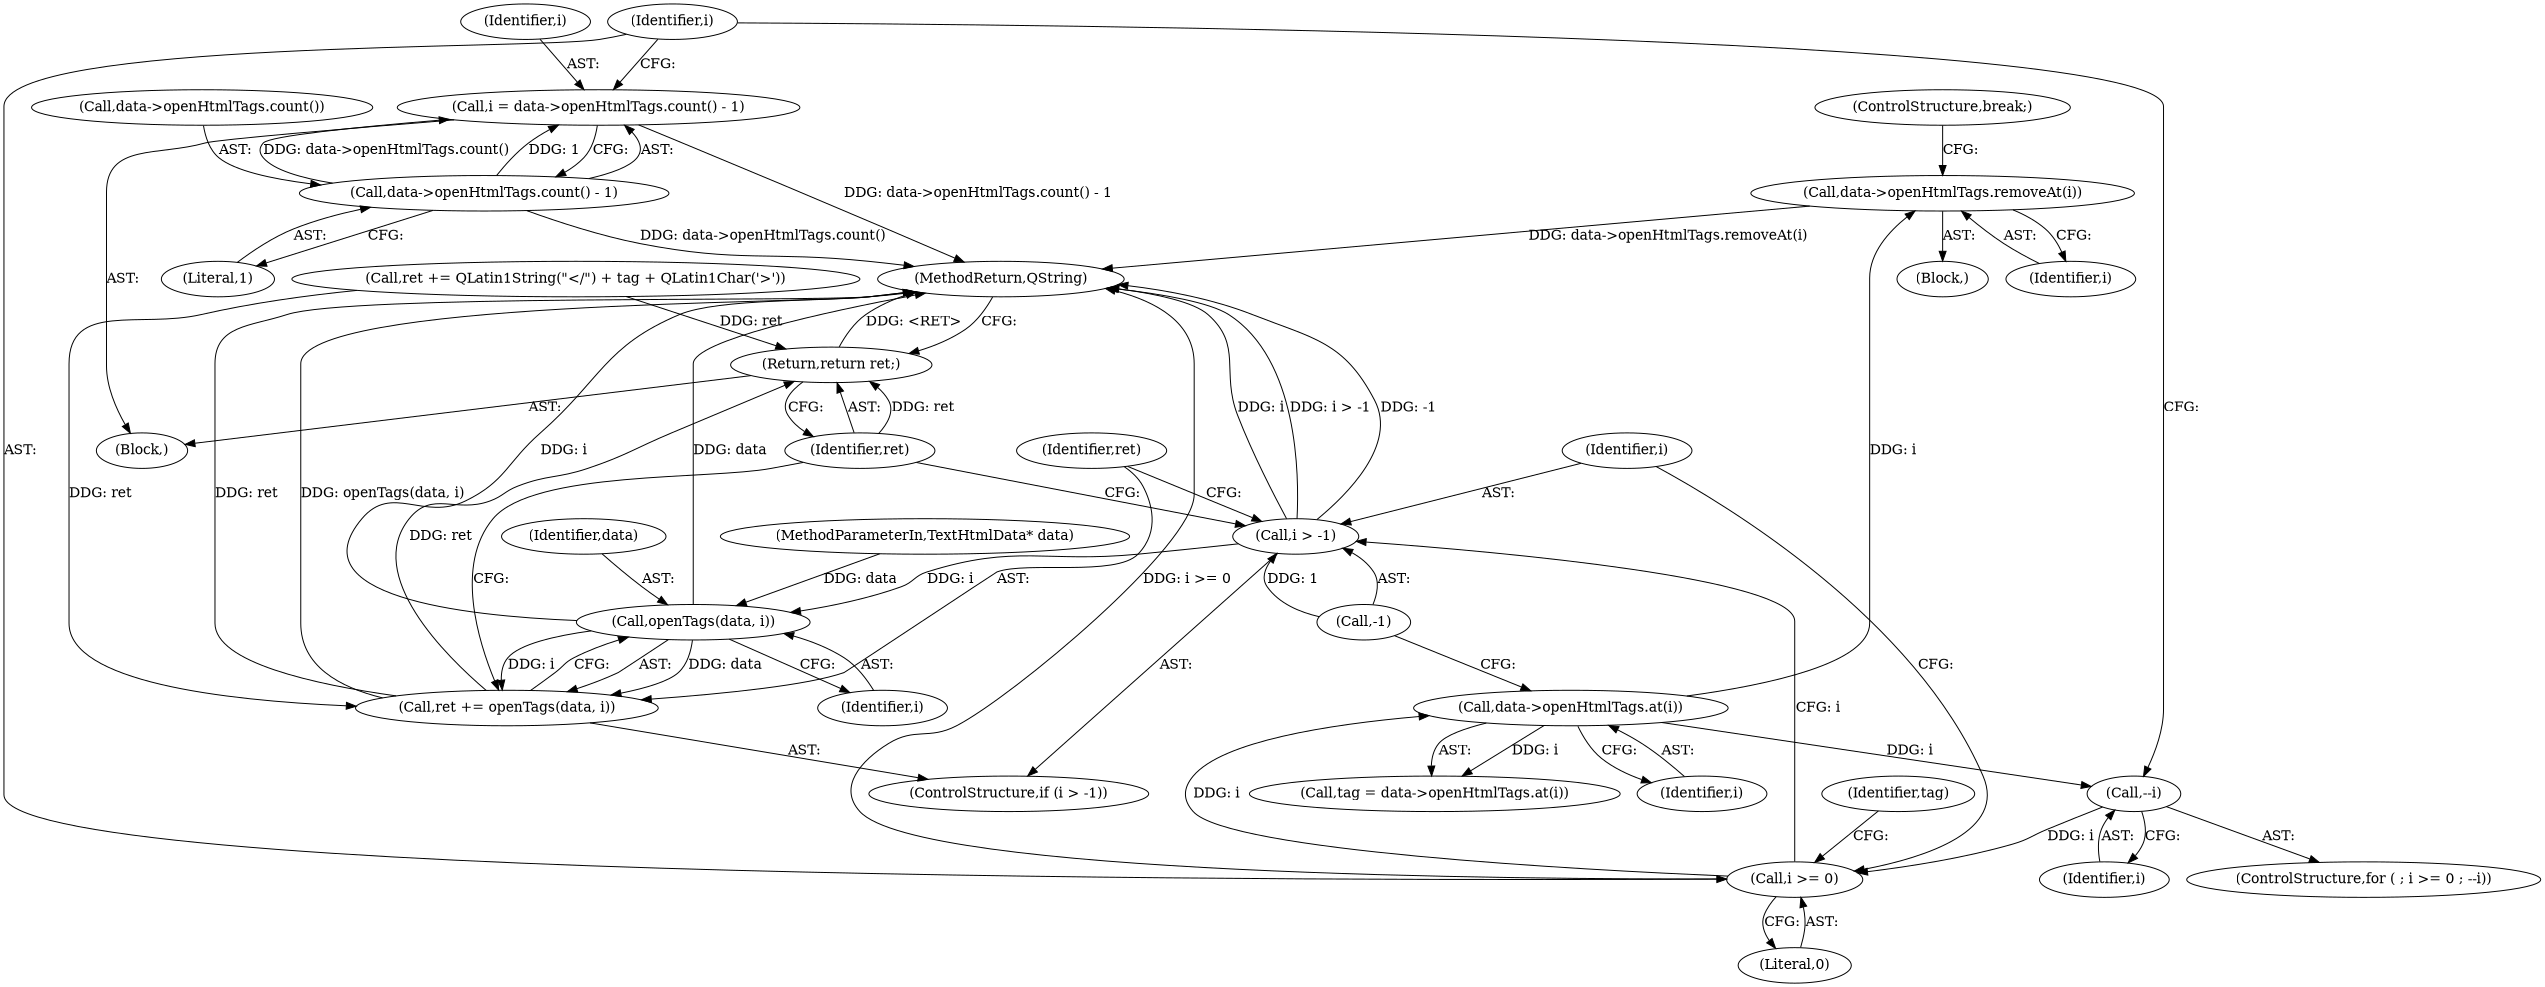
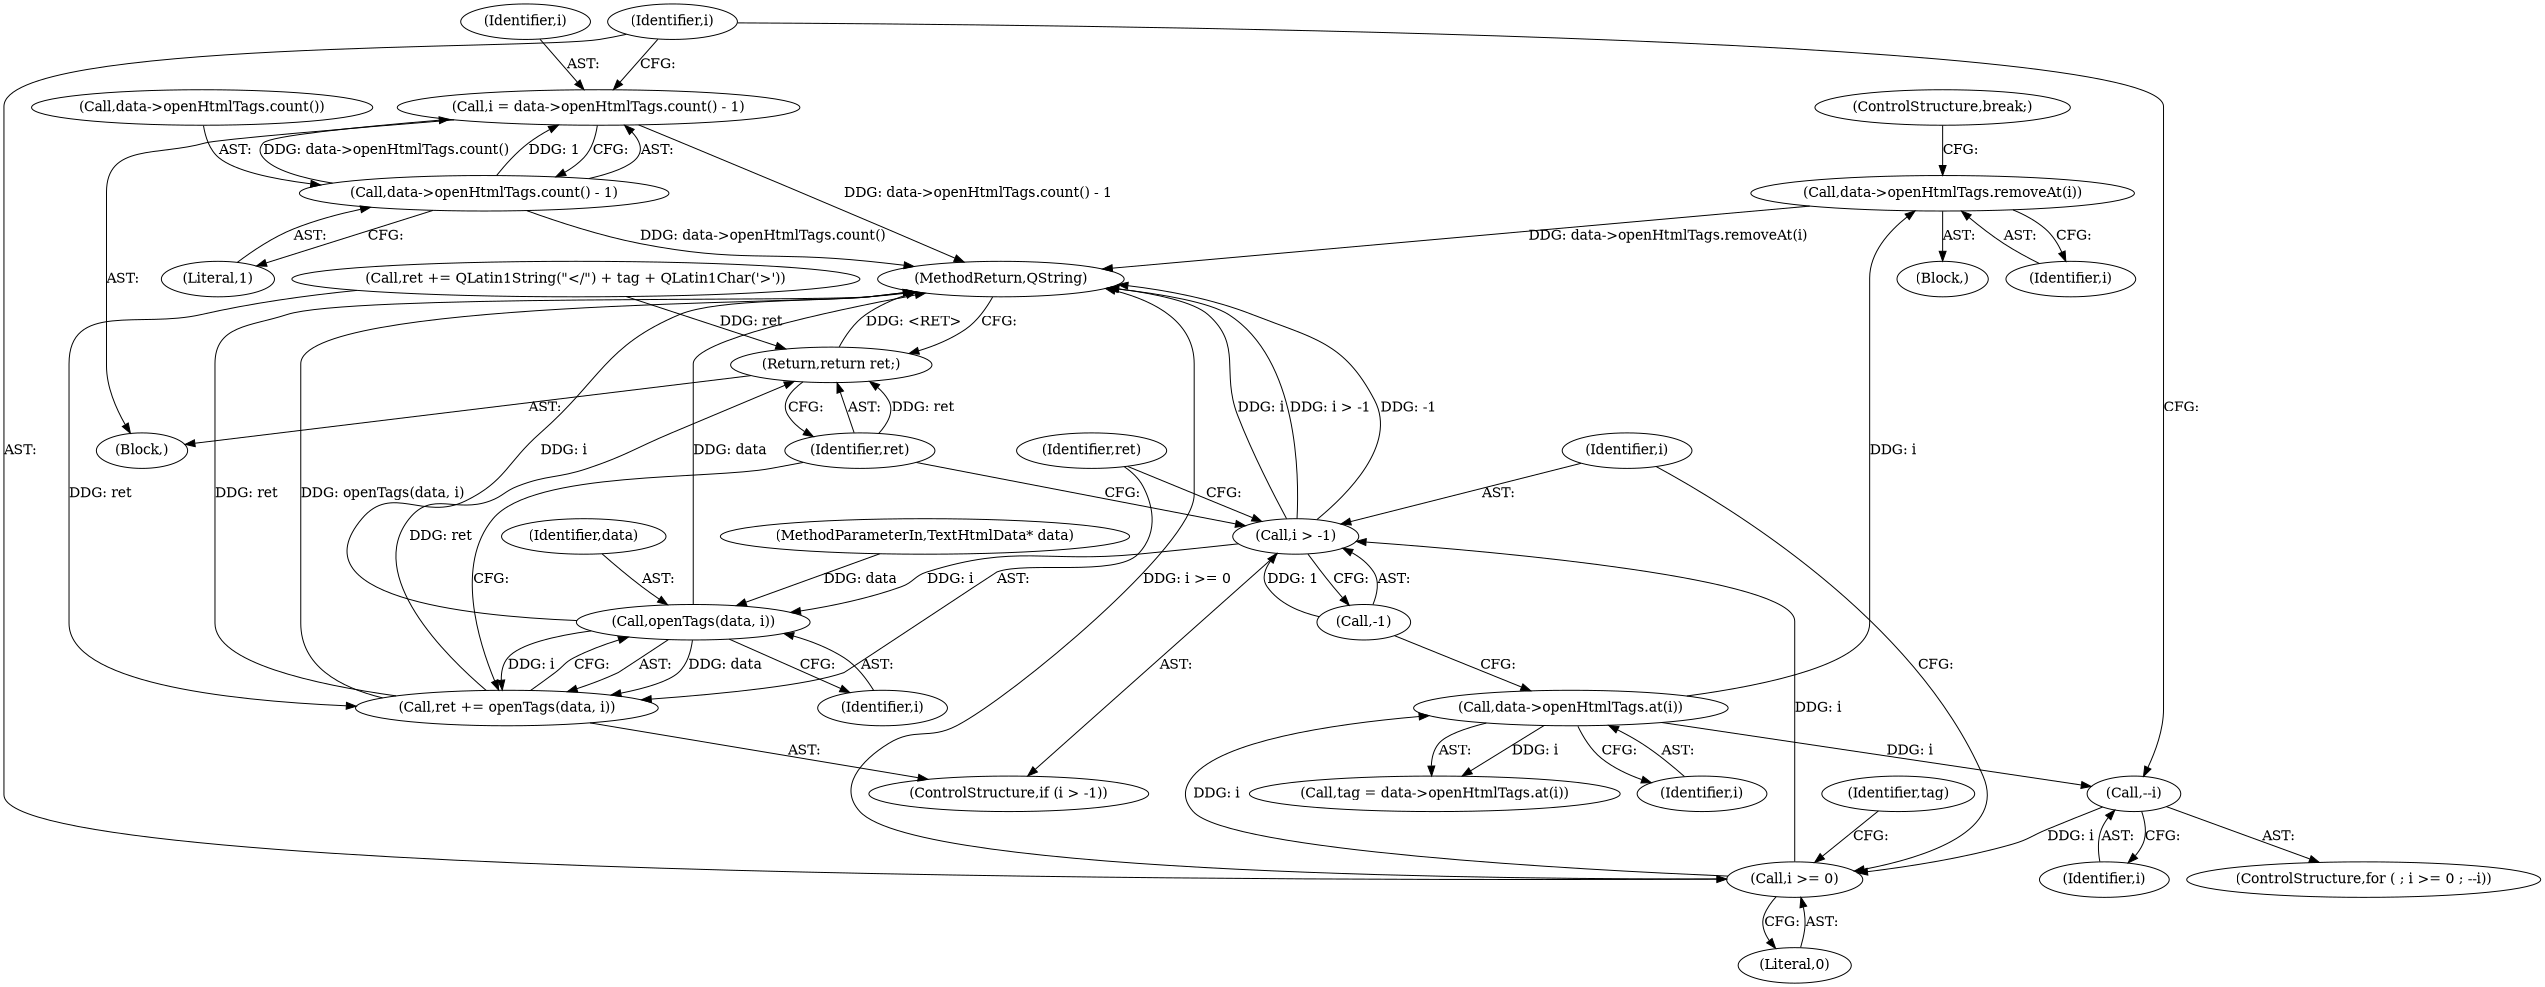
none -> (1325, 576)
(1818, 708) -> (1818, 708)
